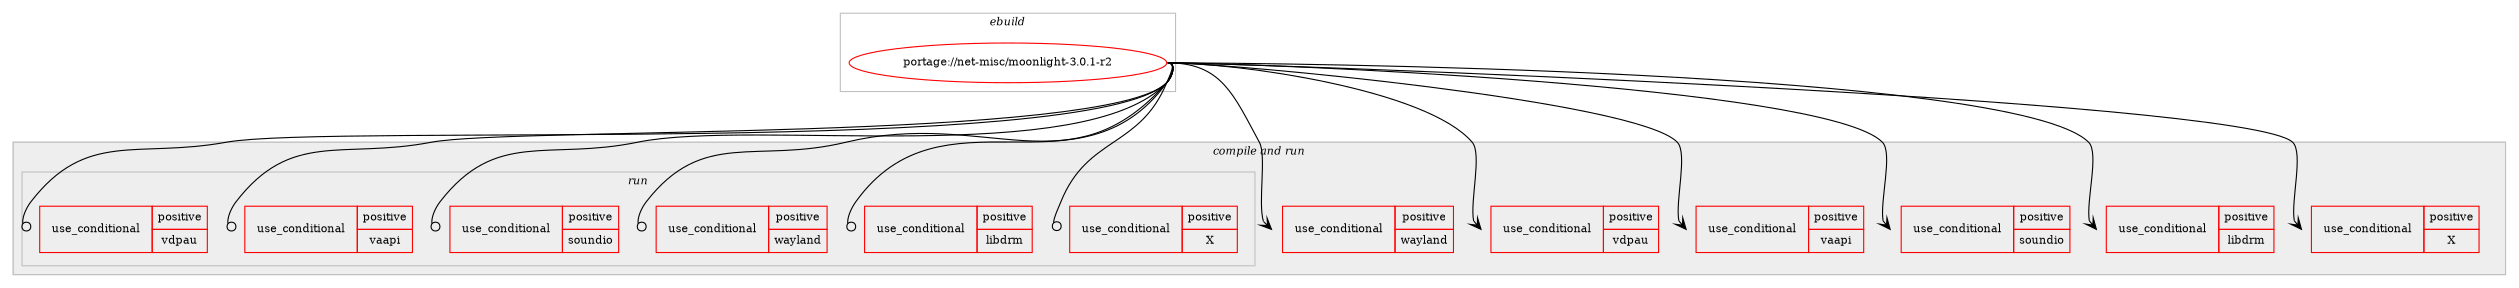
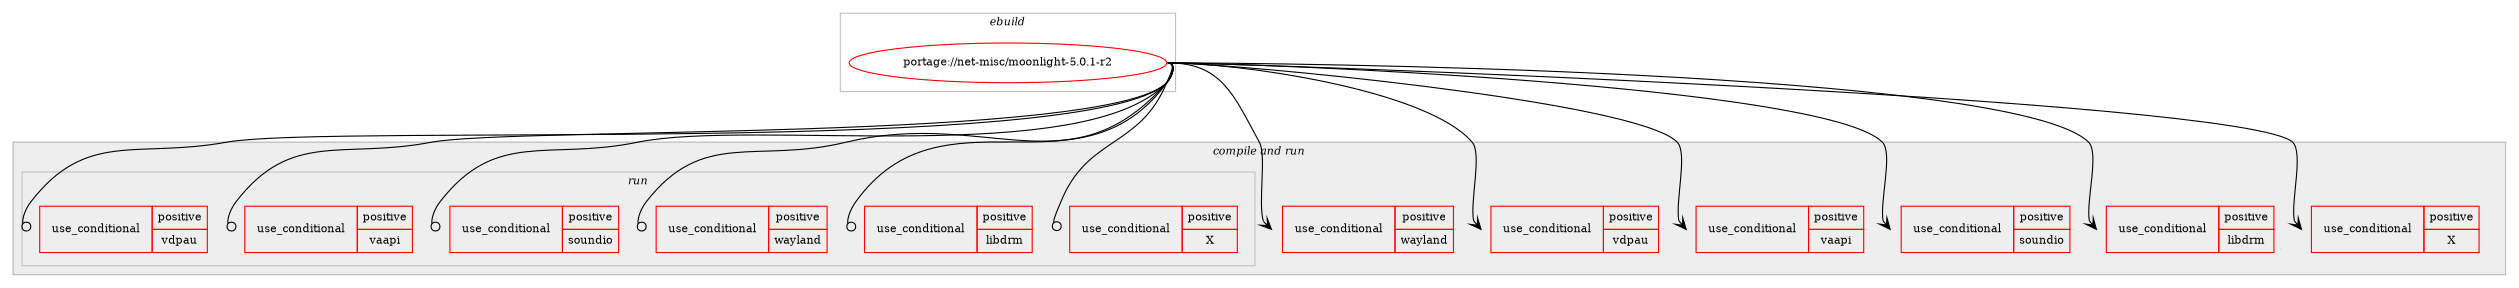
(1008, 63) -> (1008, 63)
